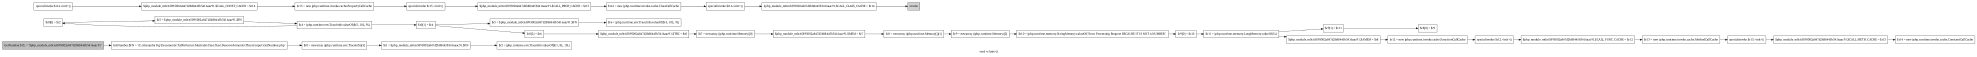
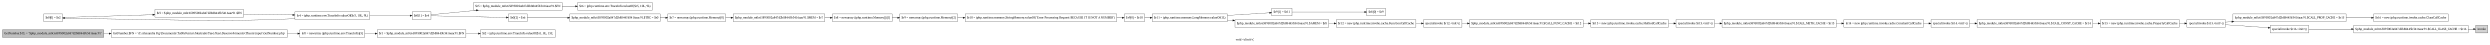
(692, 6) -> (2247, 26)
none -> (1926, 23)
